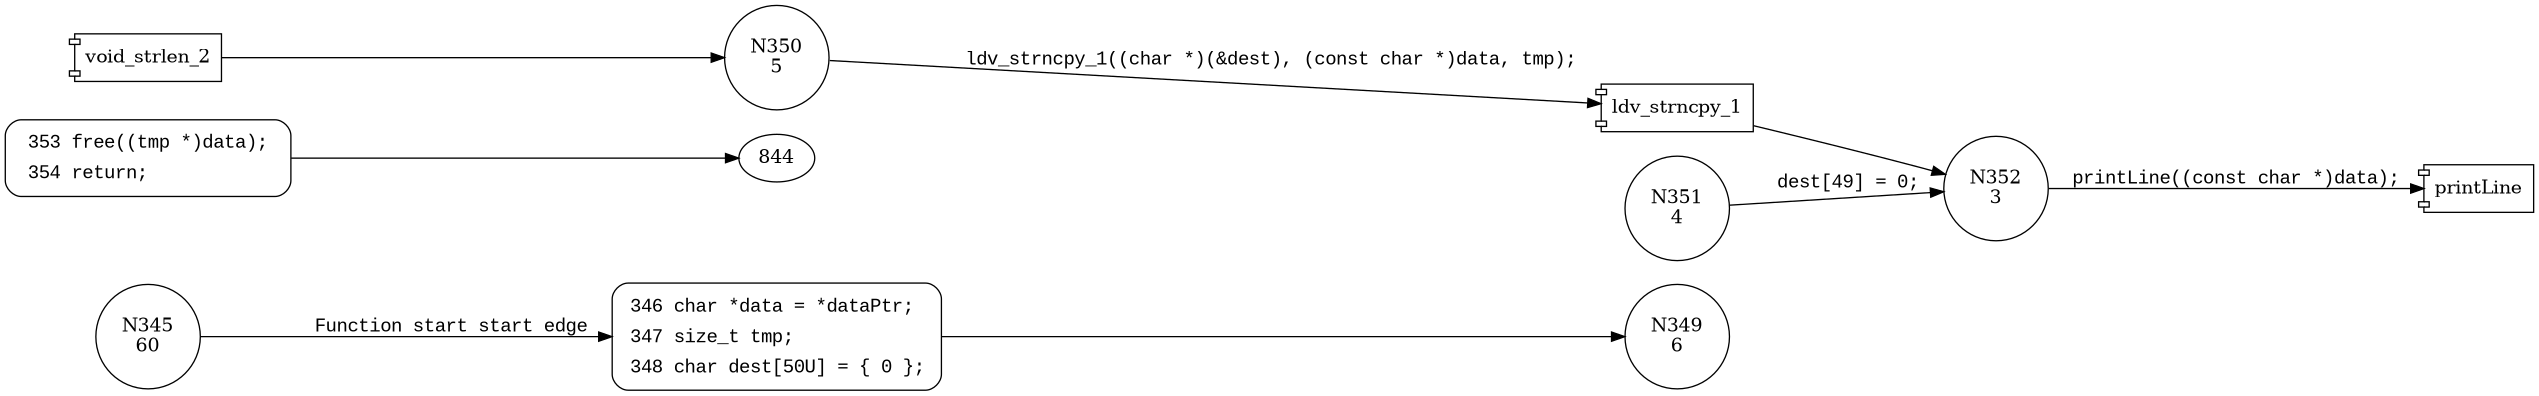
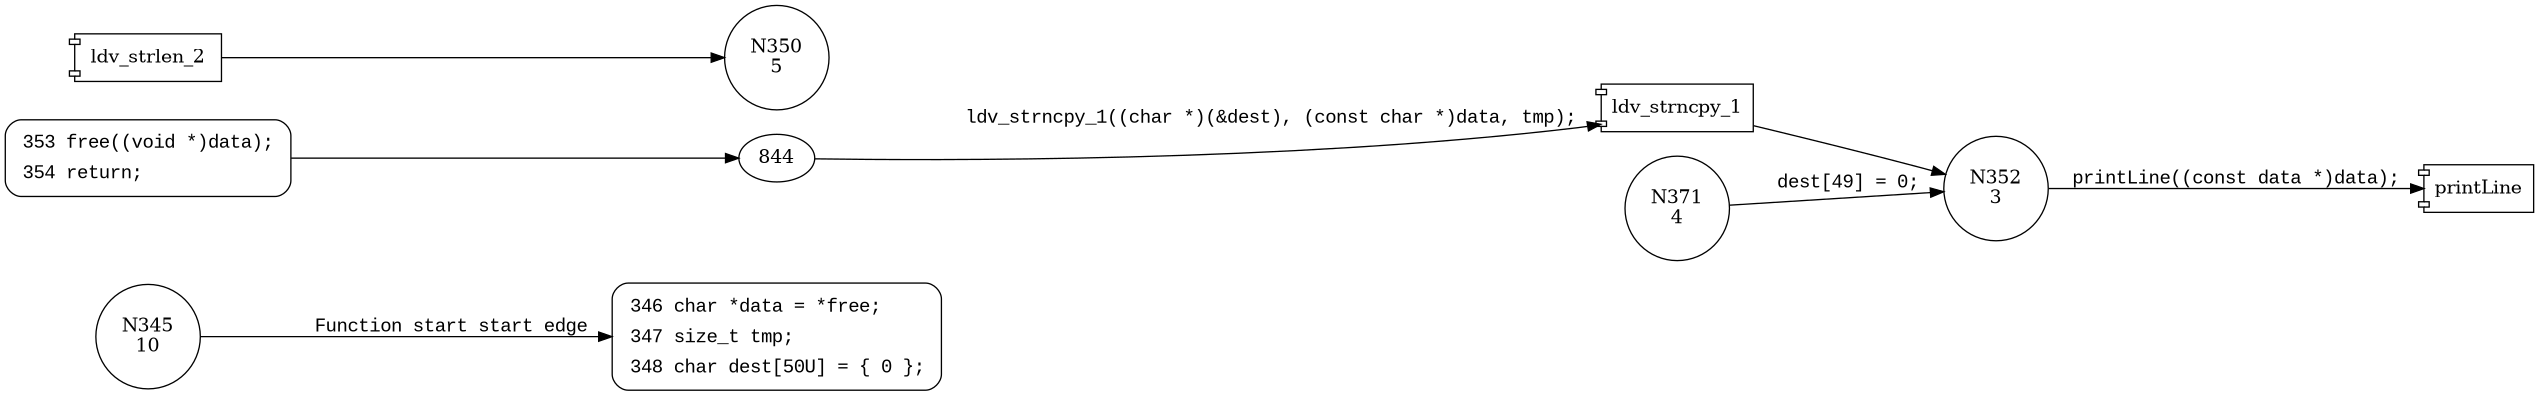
(148, 58) -> (148, 58)
(1209, 82) -> (1202, 155)
(170, 142) -> (170, 142)
(2236, 179) -> (2236, 179)
(1677, 208) -> (1677, 208)
(794, 306) -> (777, 306)
(148, 337) -> (148, 337)
(1677, 337) -> none
